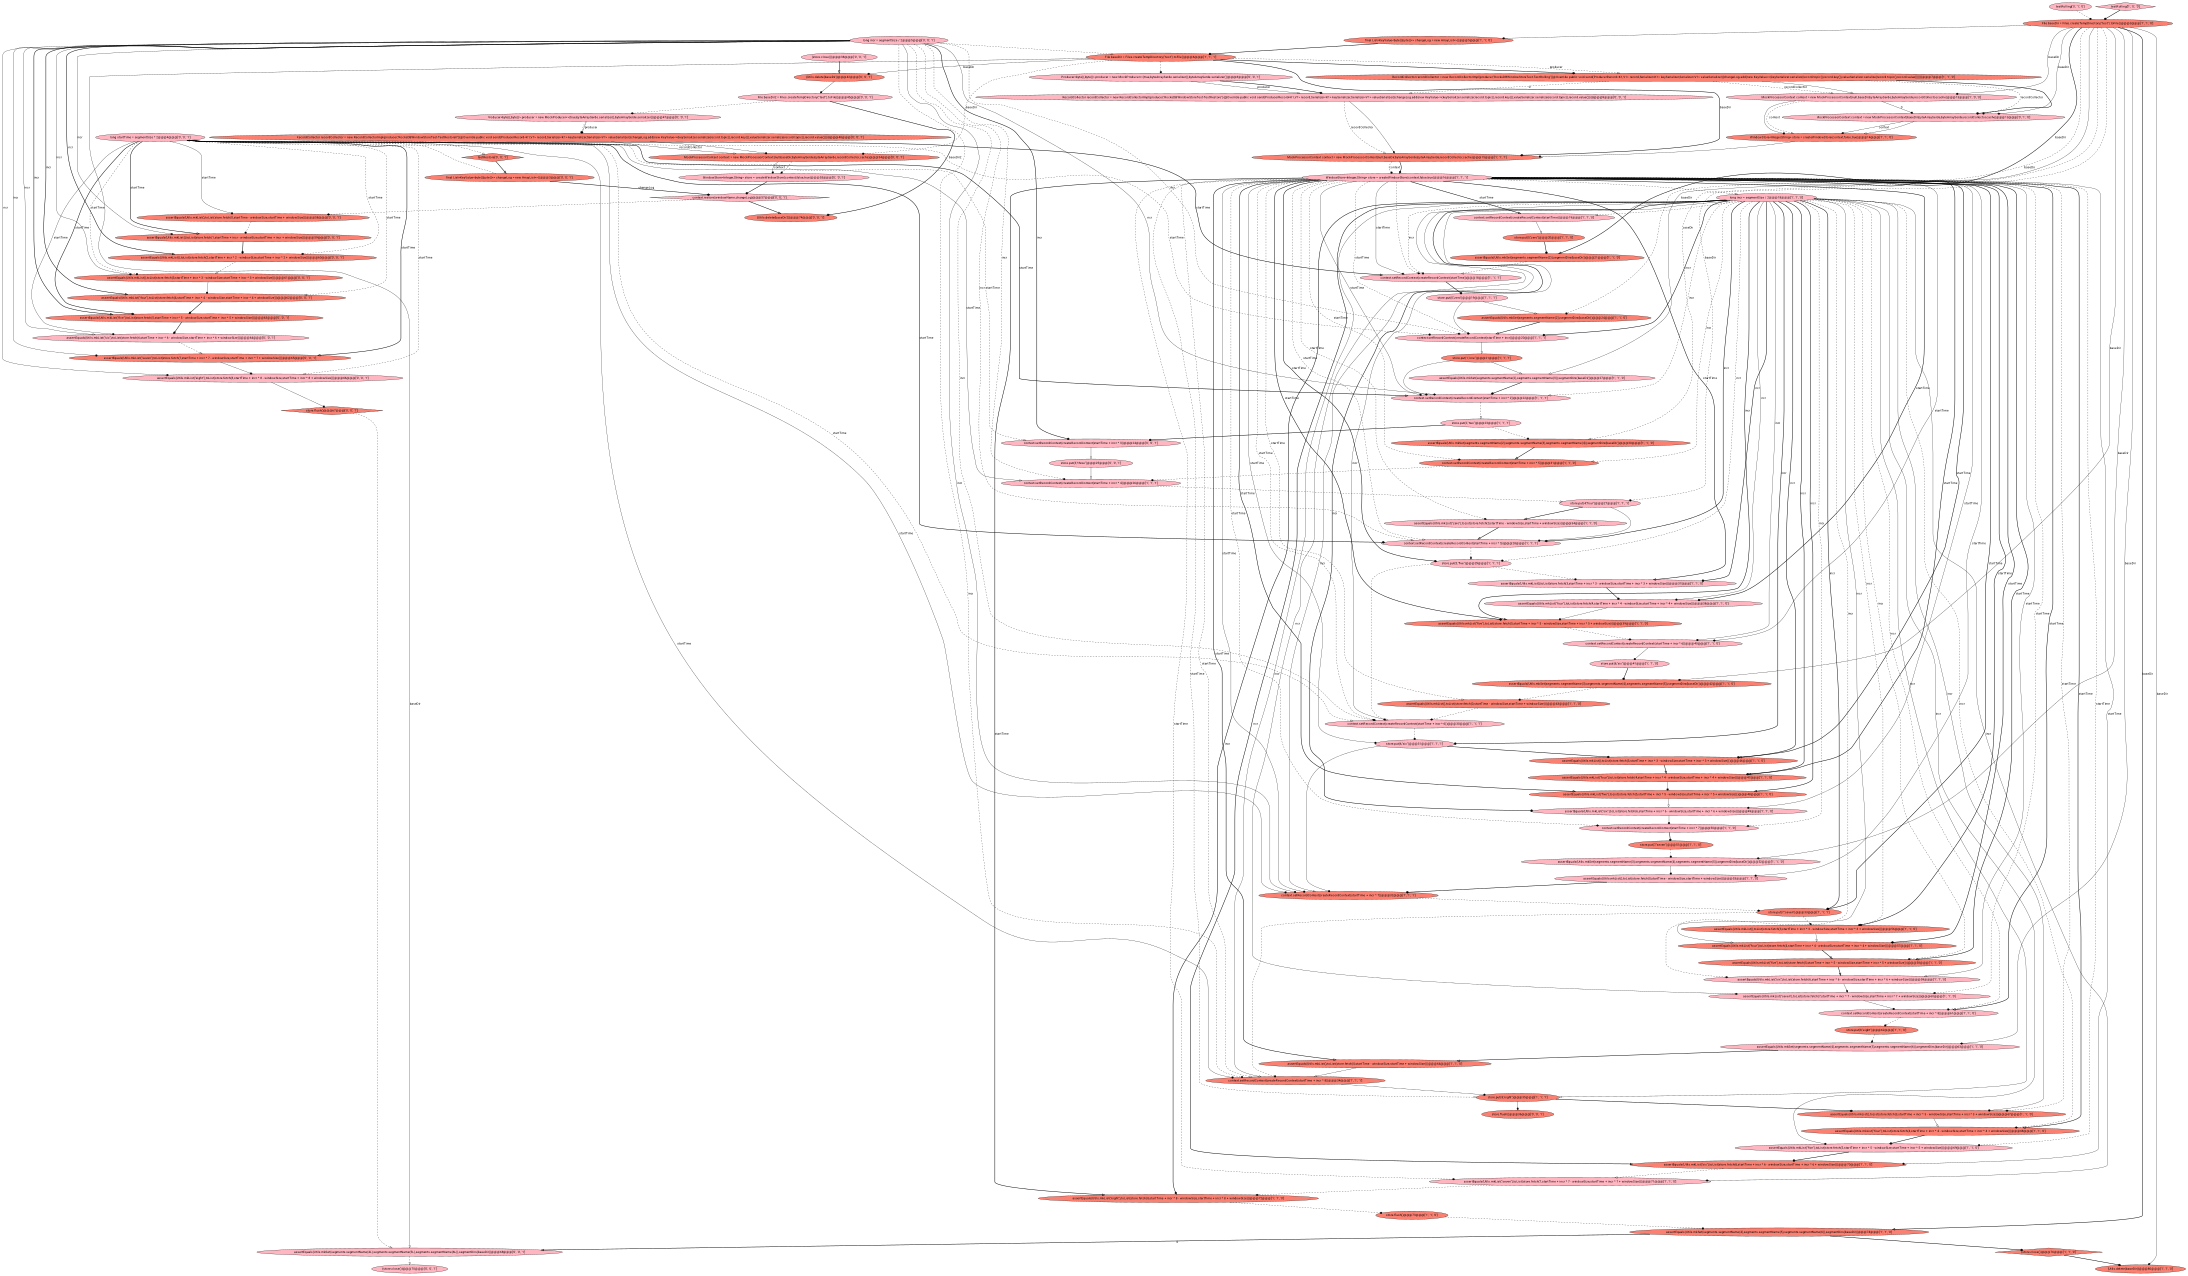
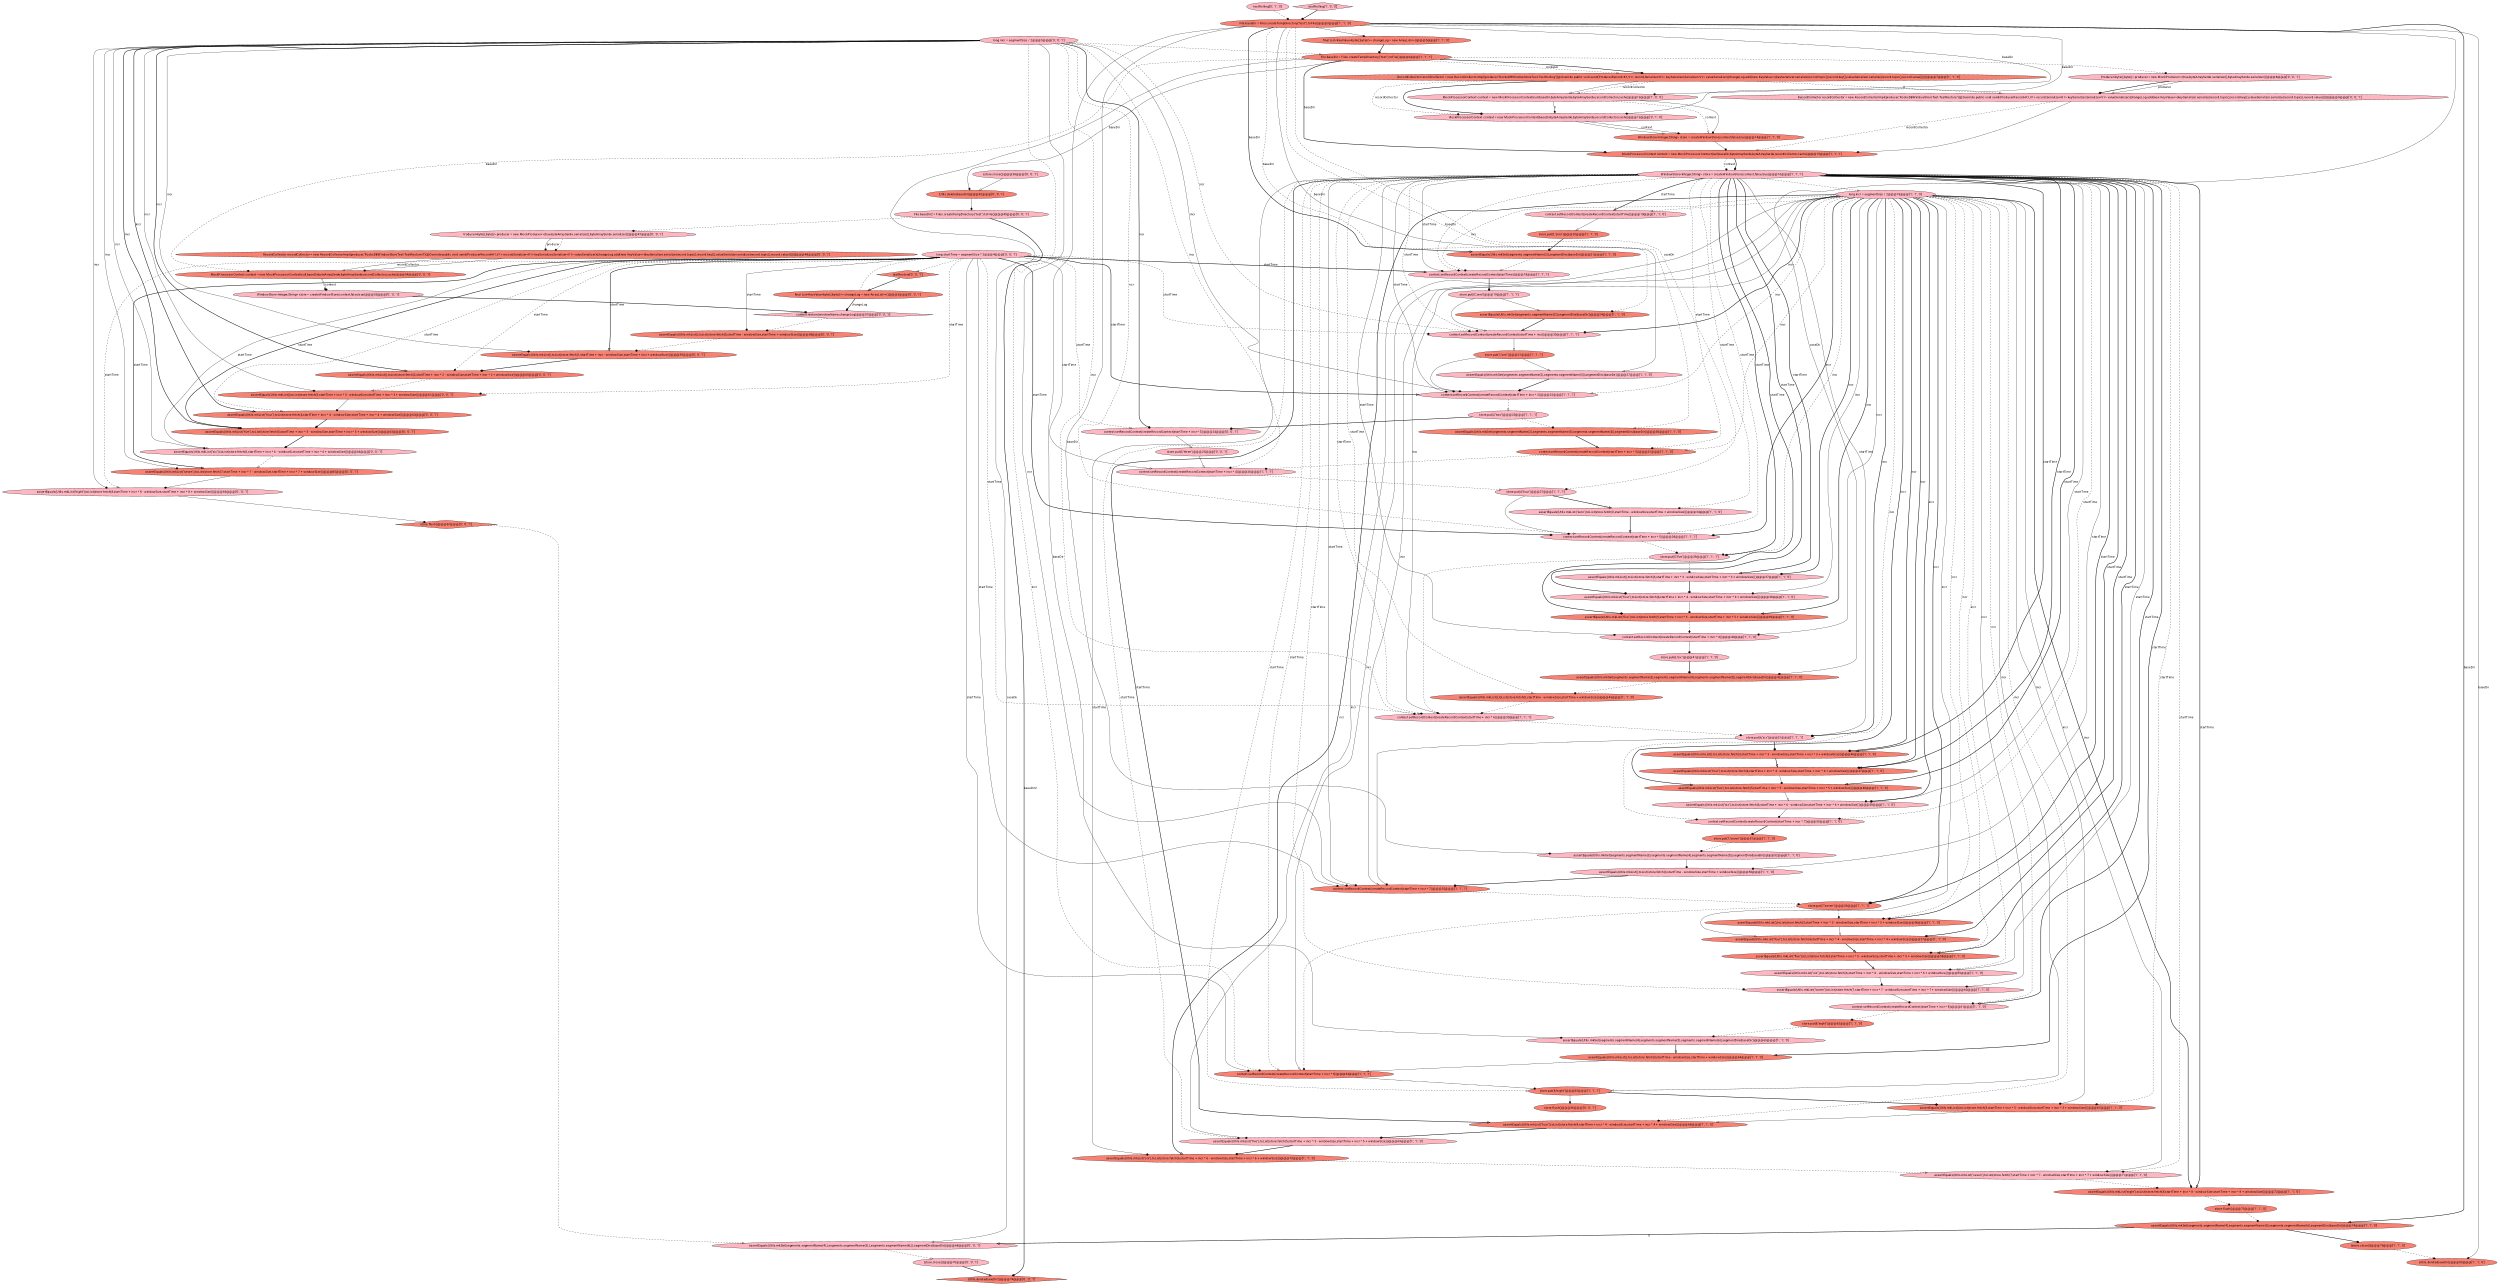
(839, 66) -> (992, 184)
(764, 207) -> (976, 1271)
(791, 218) -> (1002, 1279)
(2049, 1252) -> (2378, 1246)
(2091, 1260) -> (2413, 1254)
